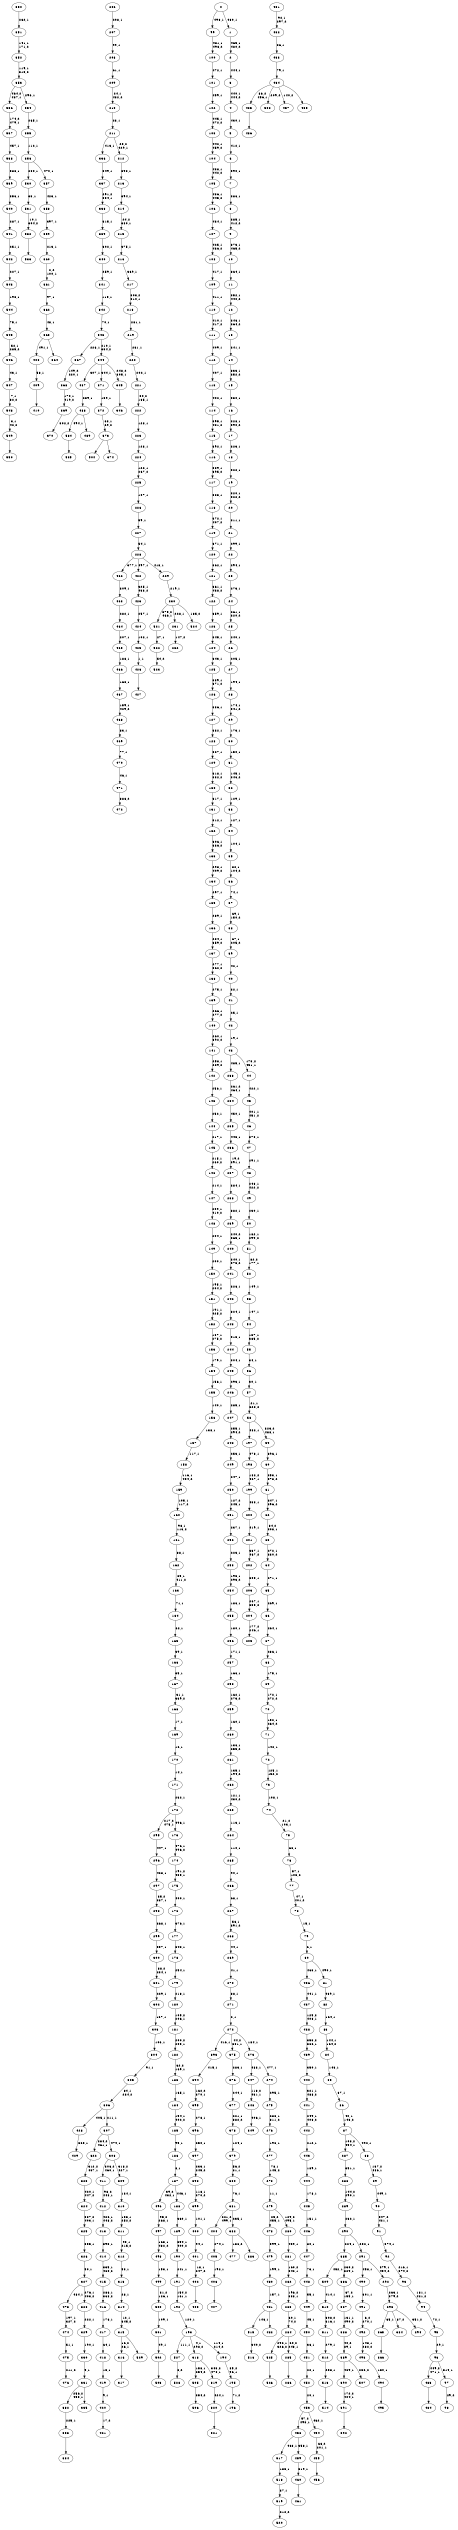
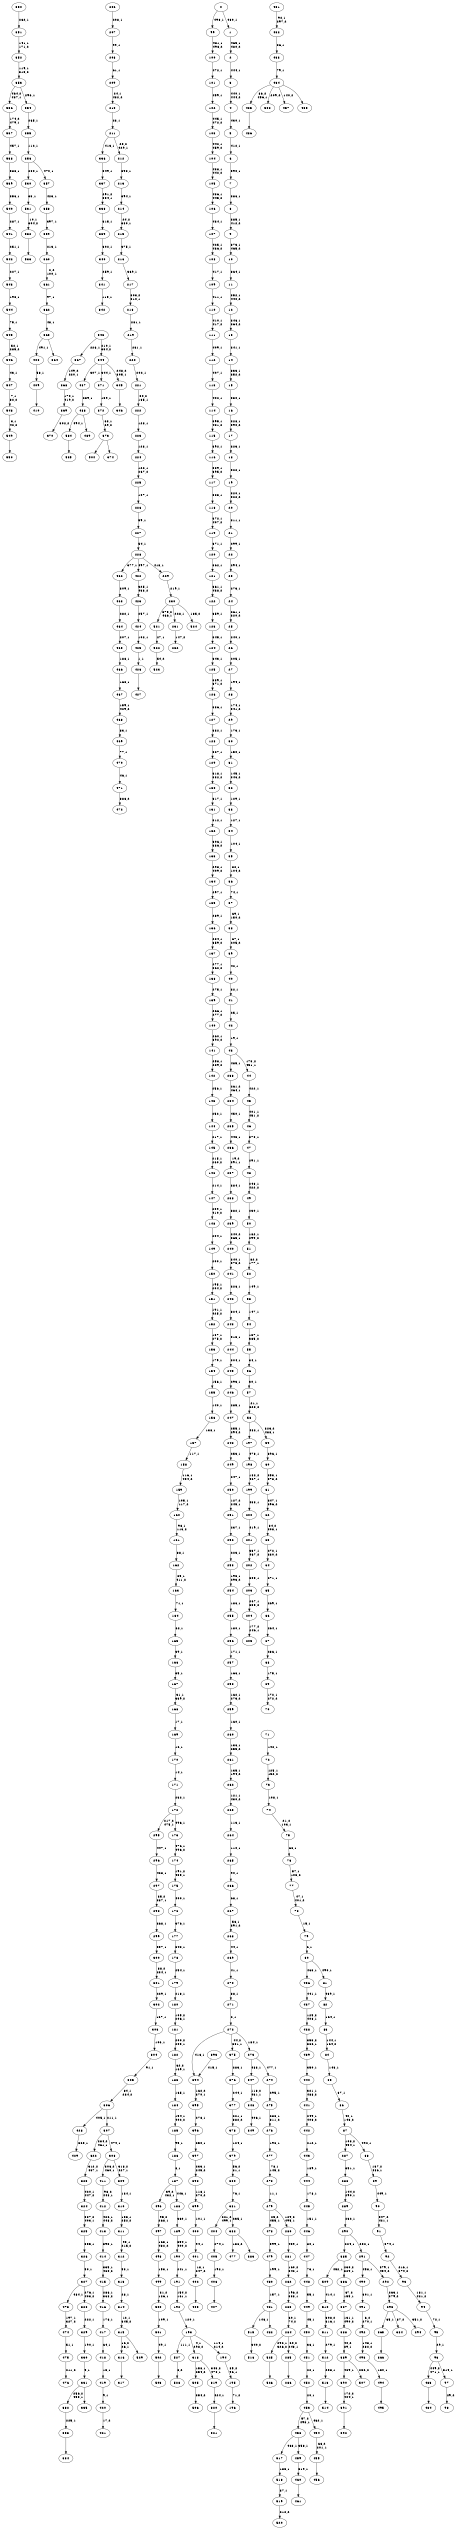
(102, 321) -> none
(268, 1721) -> none
(220, 2040) -> (199, 2046)
